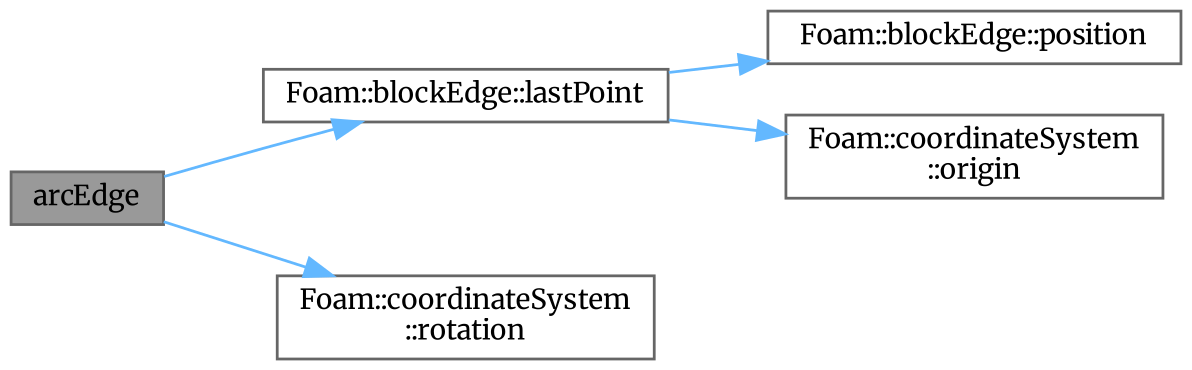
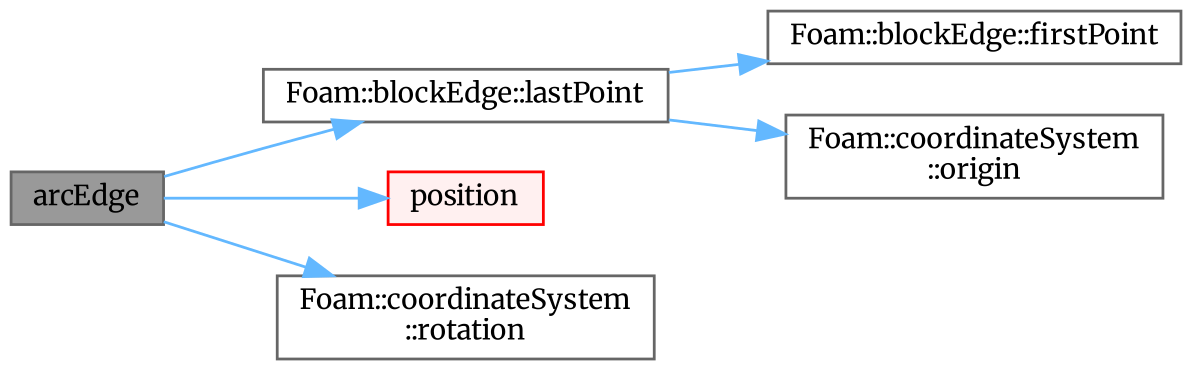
(974, 37) -> (974, 37)
none -> (466, 198)
